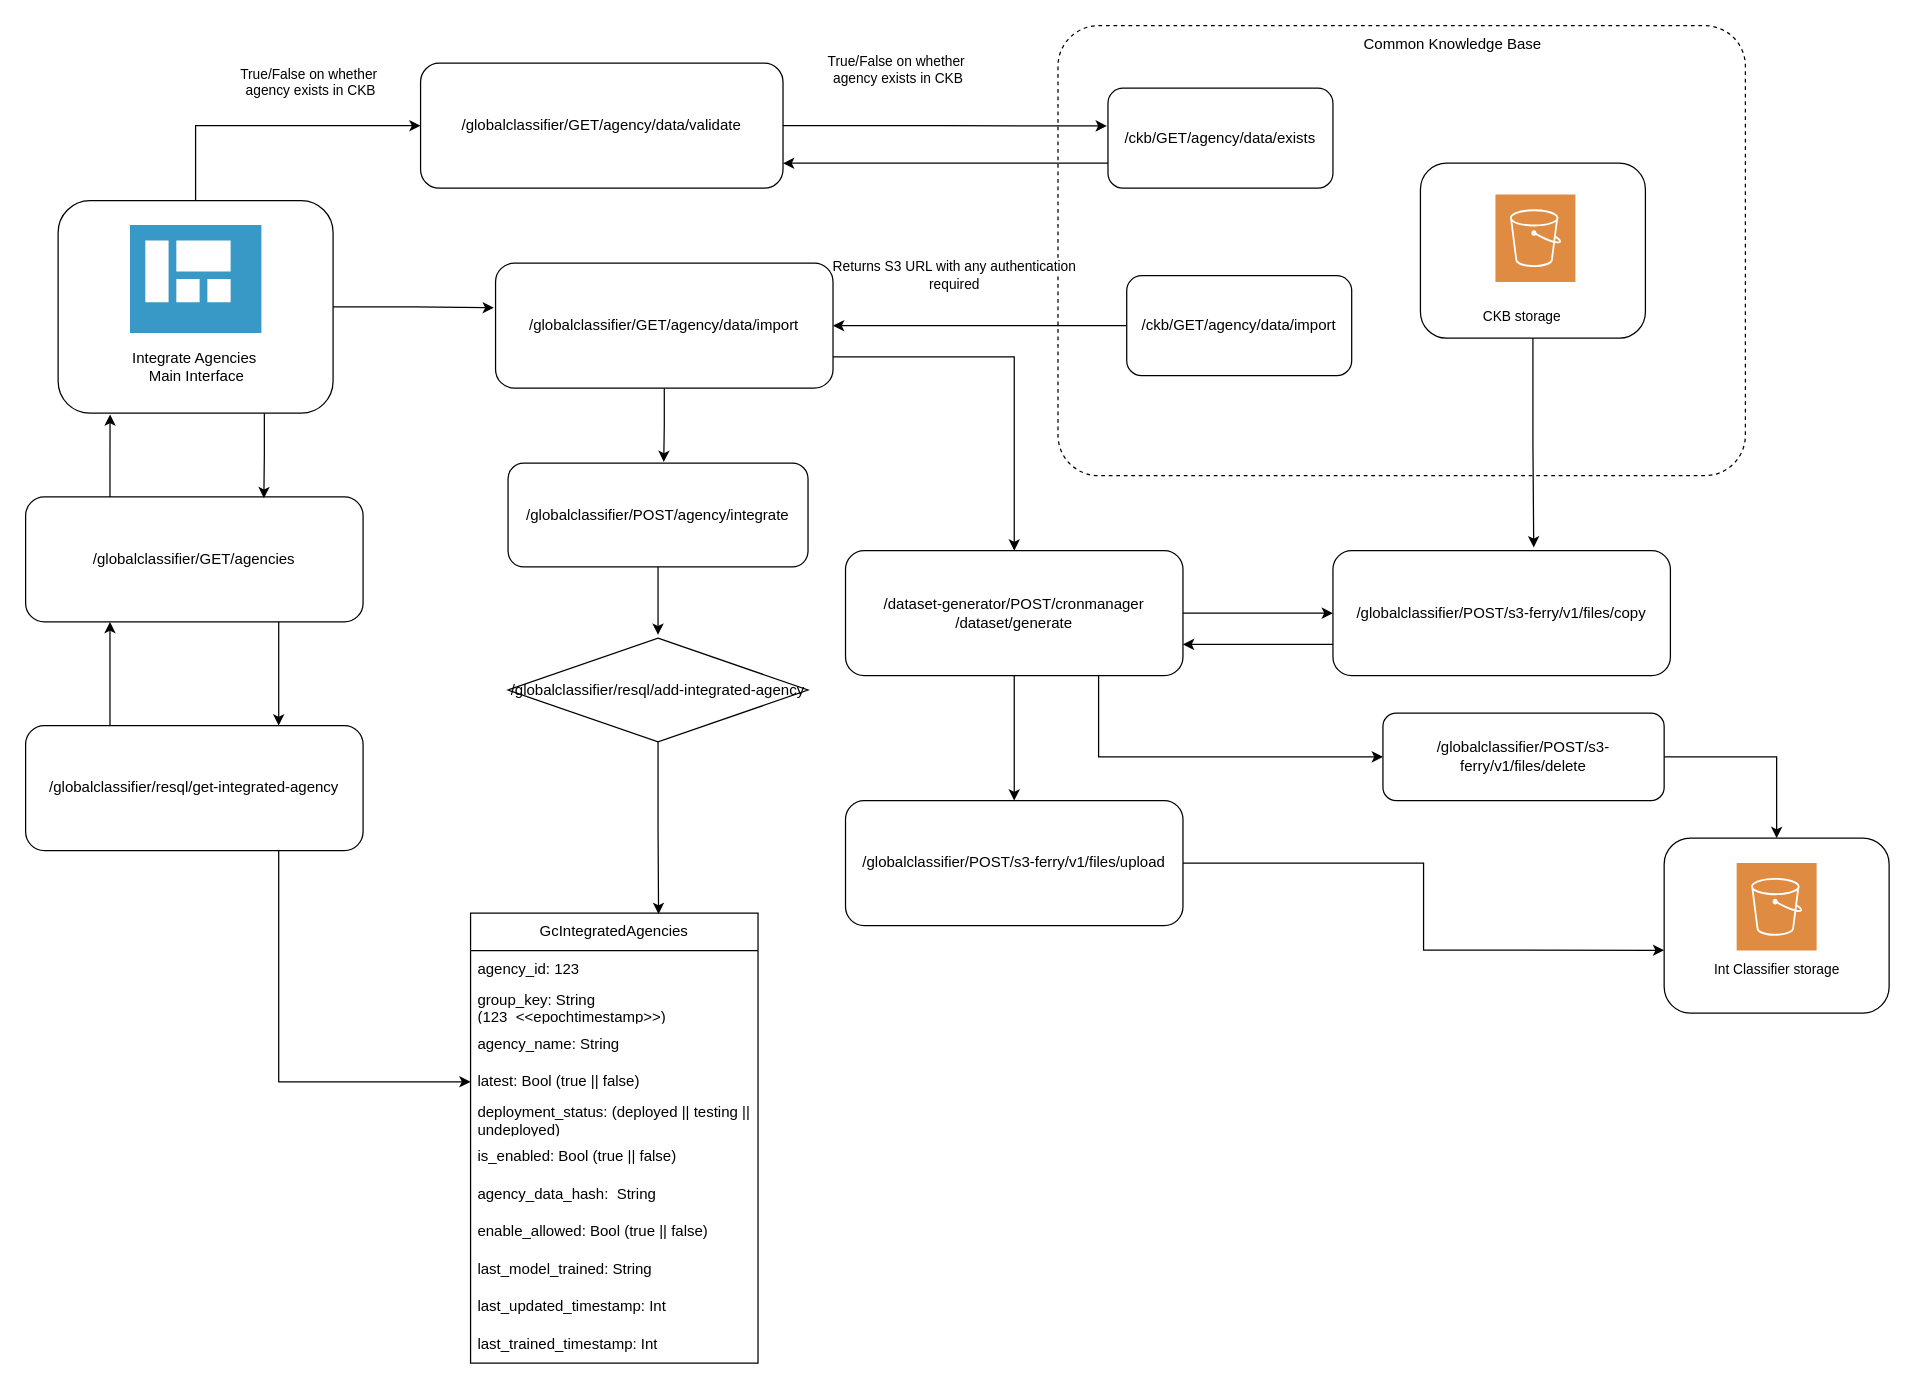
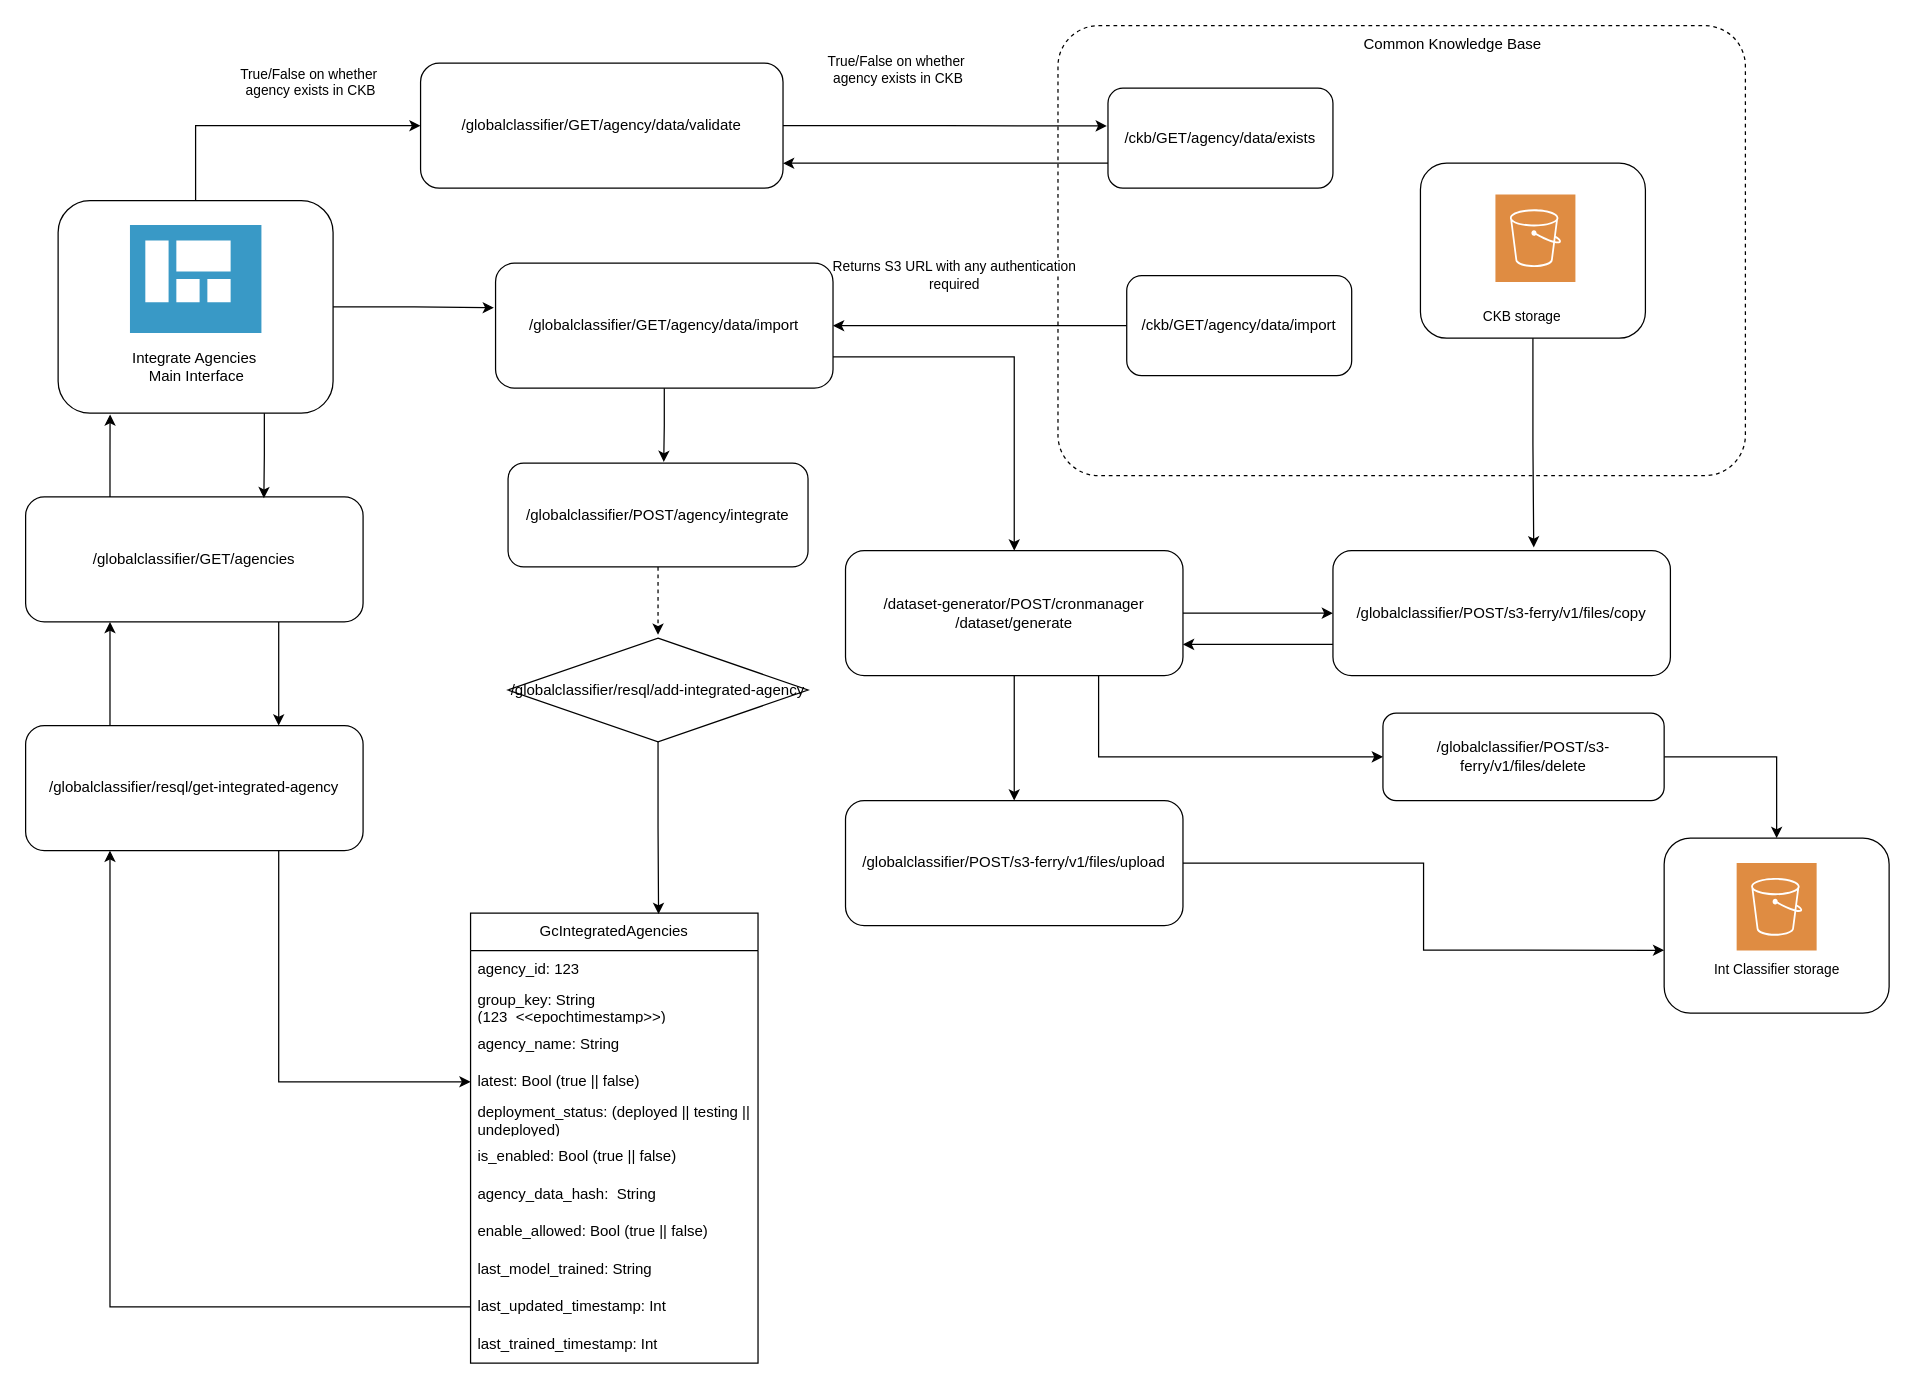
(658, 597) -> (658, 597)
none -> (110, 1262)
